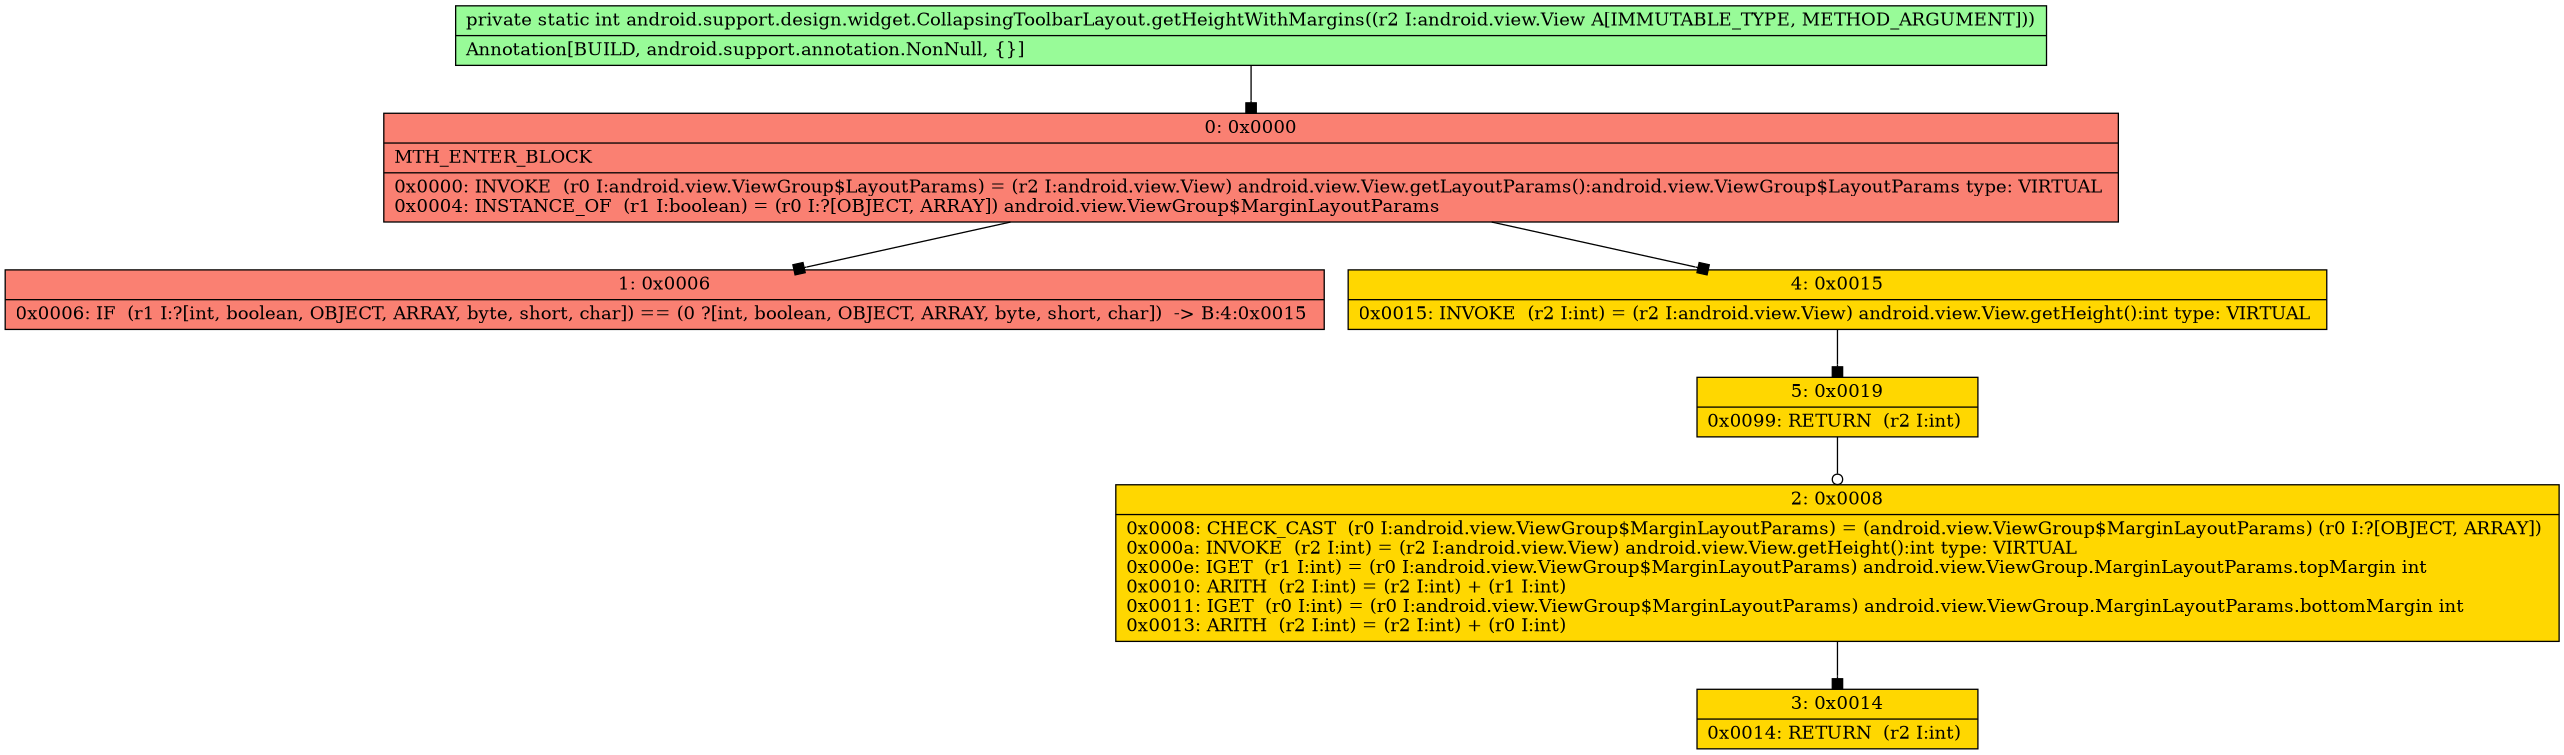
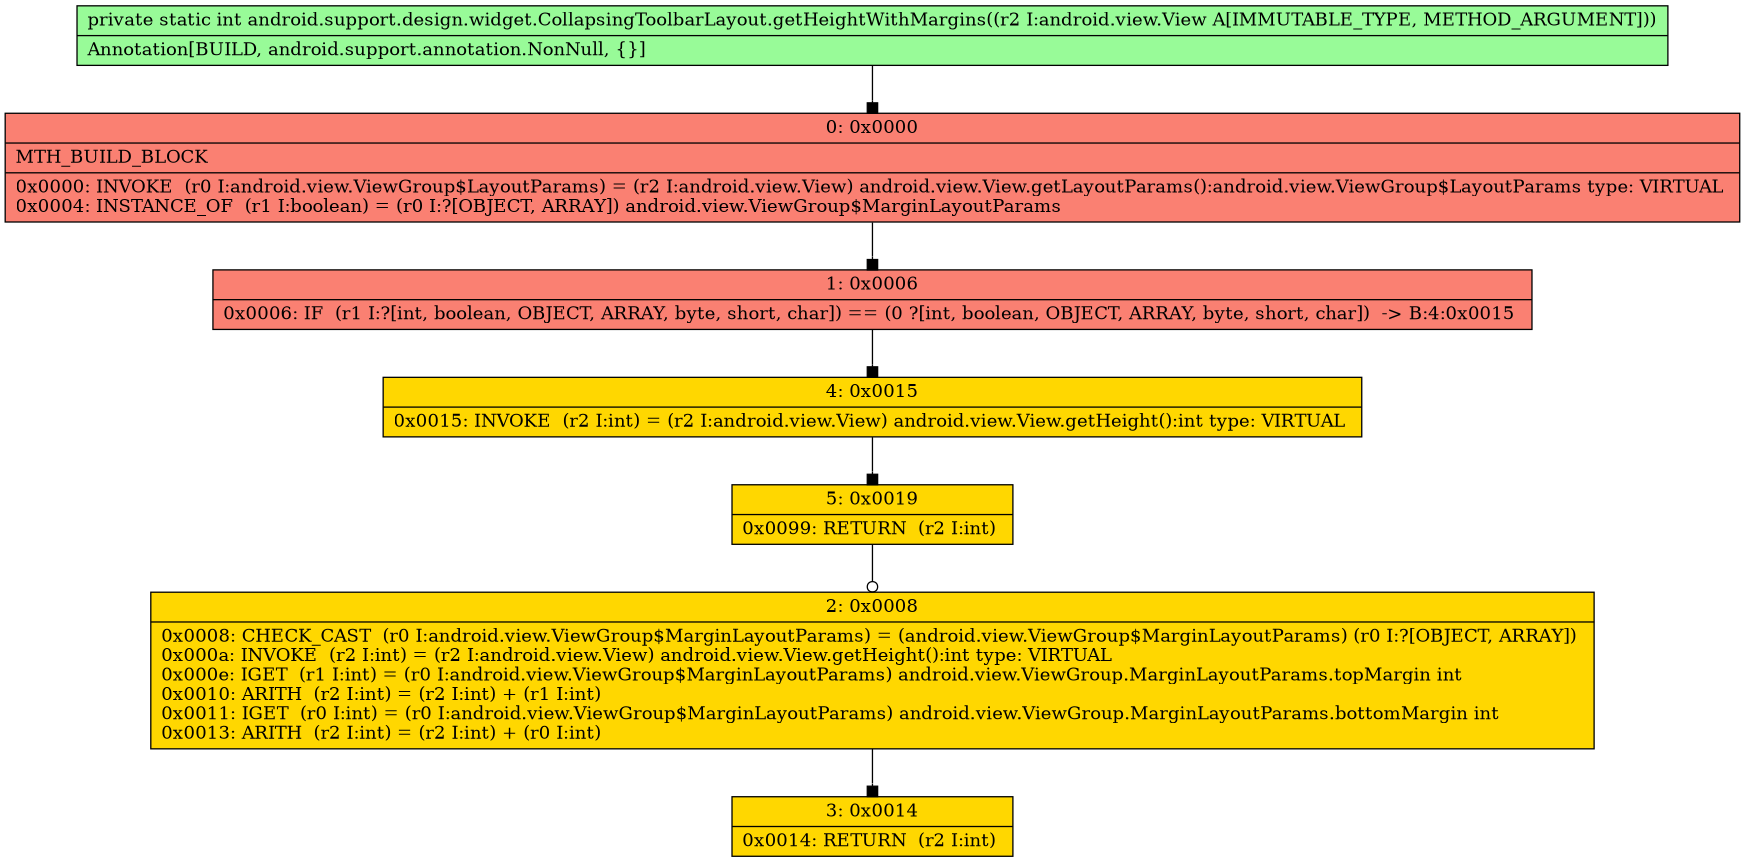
(494, 157) -> (112, 157)
(1594, 245) -> (872, 347)
